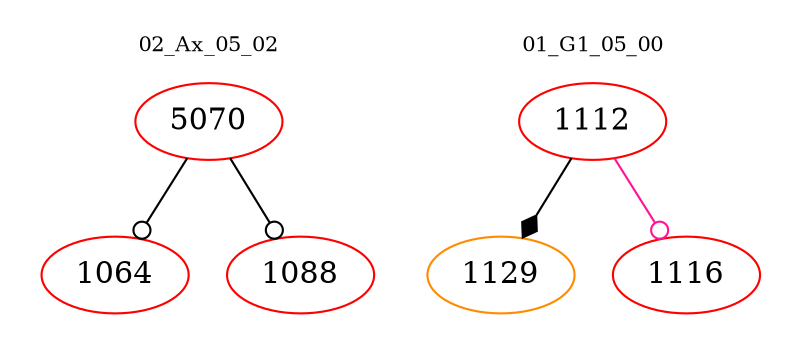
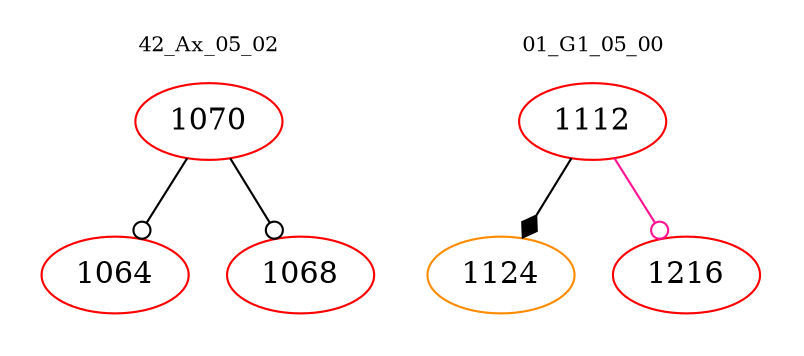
(209, 46) -> (209, 46)
(209, 122) -> (209, 122)
(301, 275) -> (301, 275)
(501, 275) -> (501, 275)
(686, 275) -> (686, 275)
